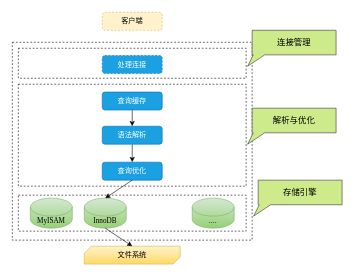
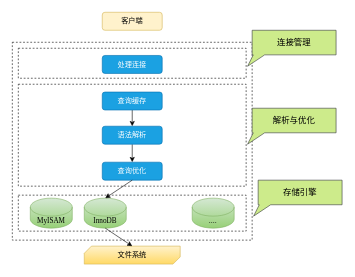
(132, 21) -> (132, 21)
(132, 65) -> (132, 65)
